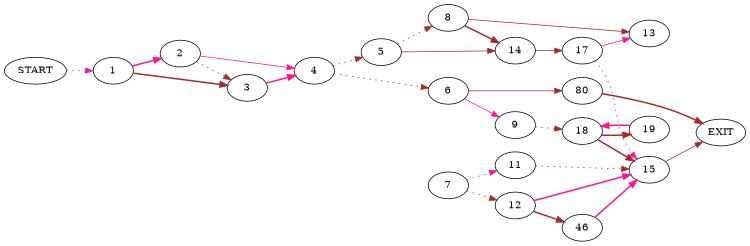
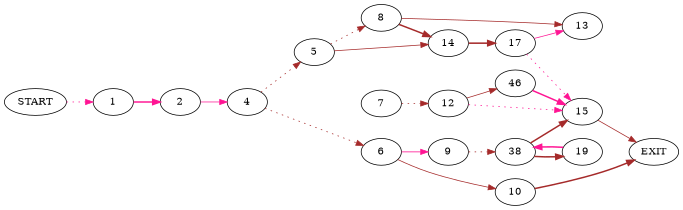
(545, 51) -> (478, 43)
(247, 88) -> none
(582, 91) -> (515, 192)
(582, 131) -> (515, 152)
(515, 165) -> none
(579, 189) -> (512, 107)
(545, 215) -> (478, 95)
